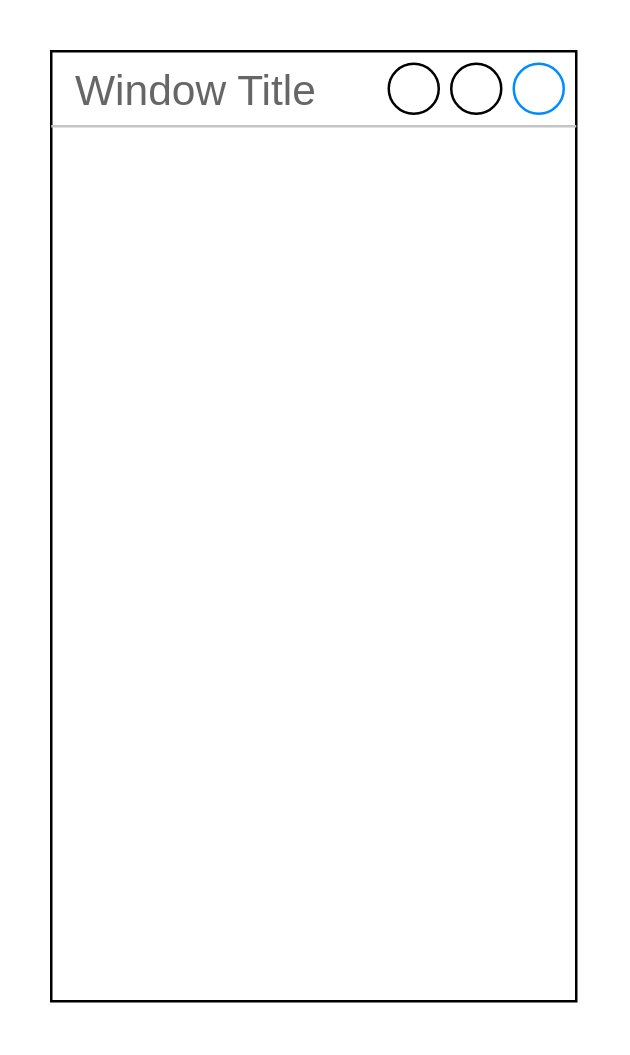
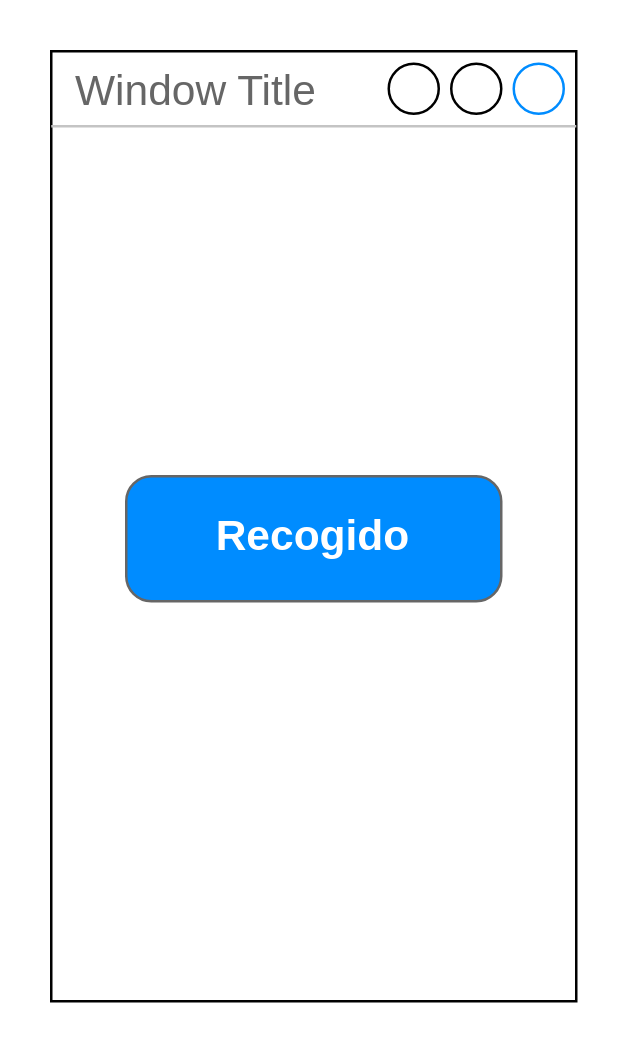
none -> (314, 539)
